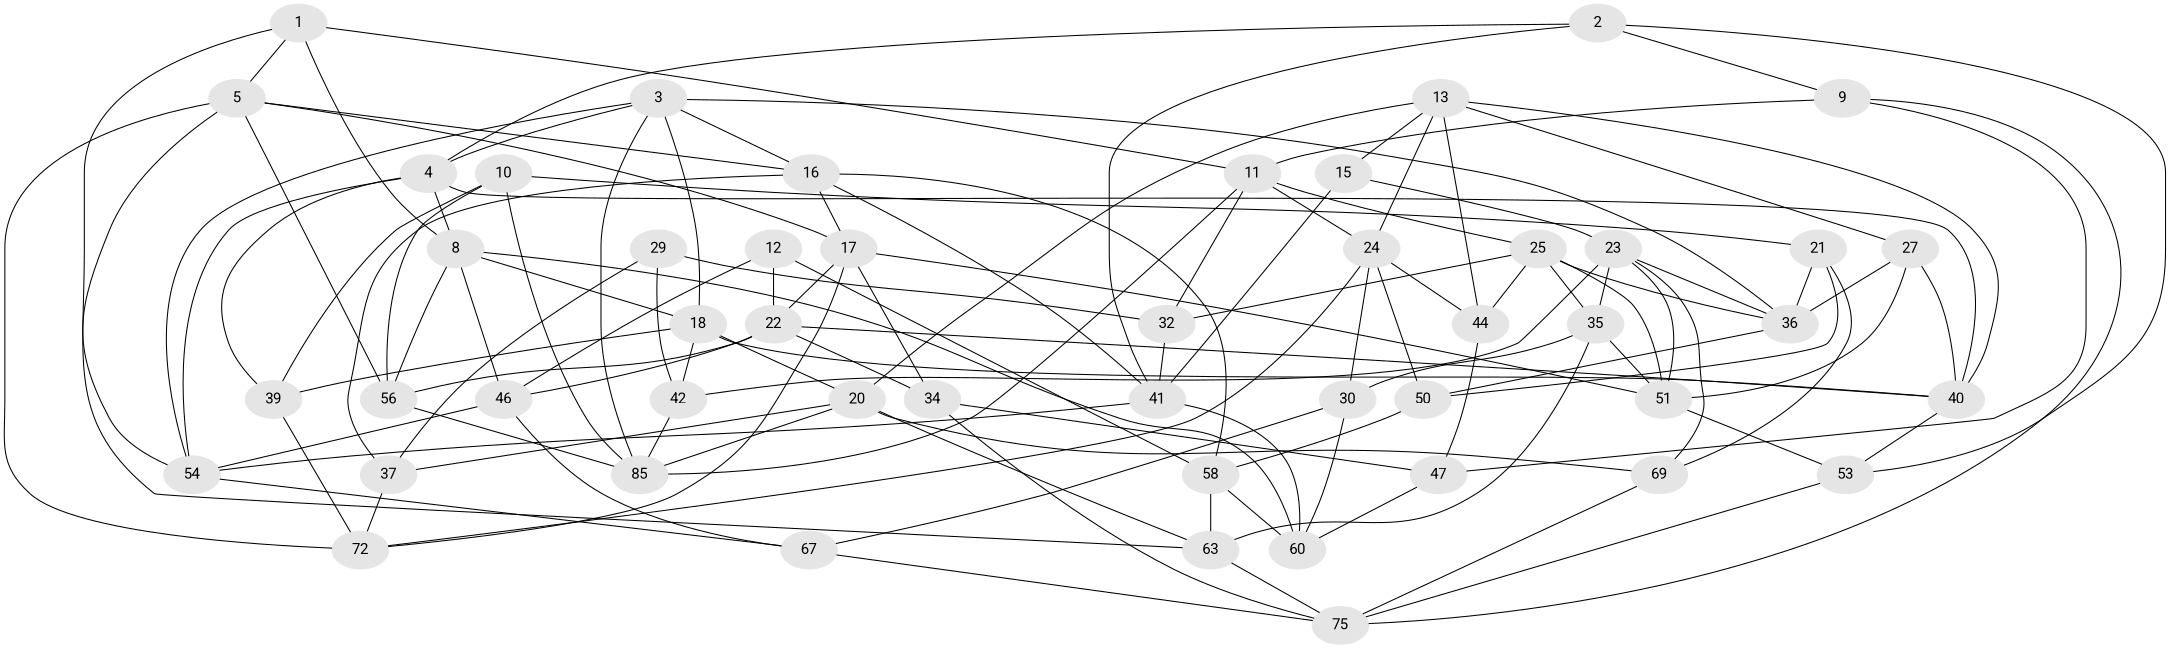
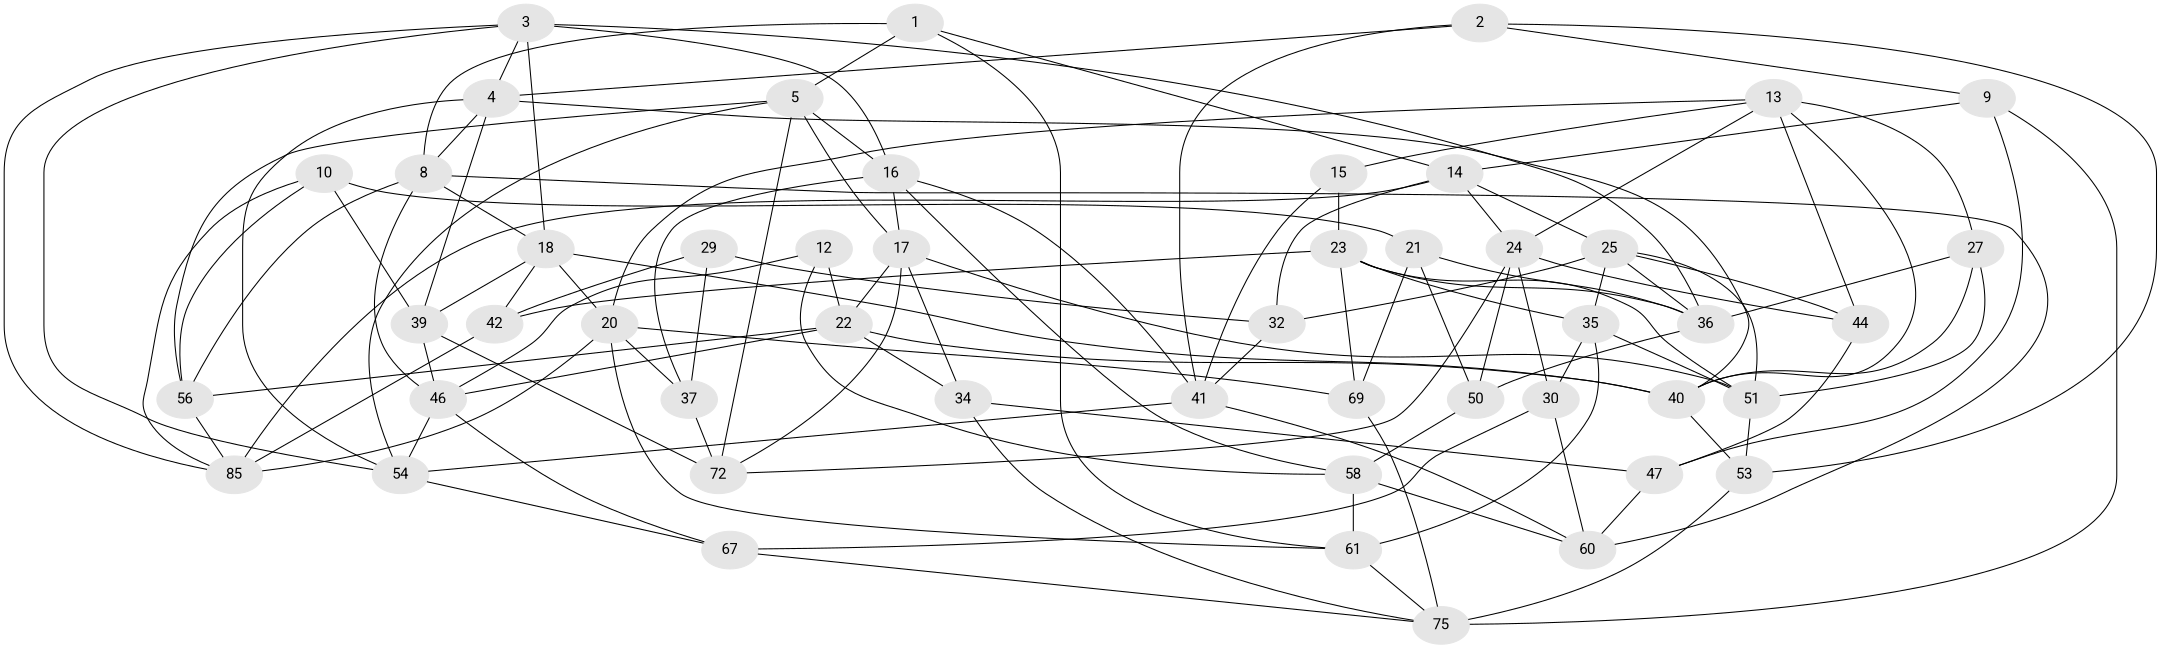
(1252, 174) -> (1455, 174)
none -> (427, 356)
(1211, 550) -> (1353, 550)
